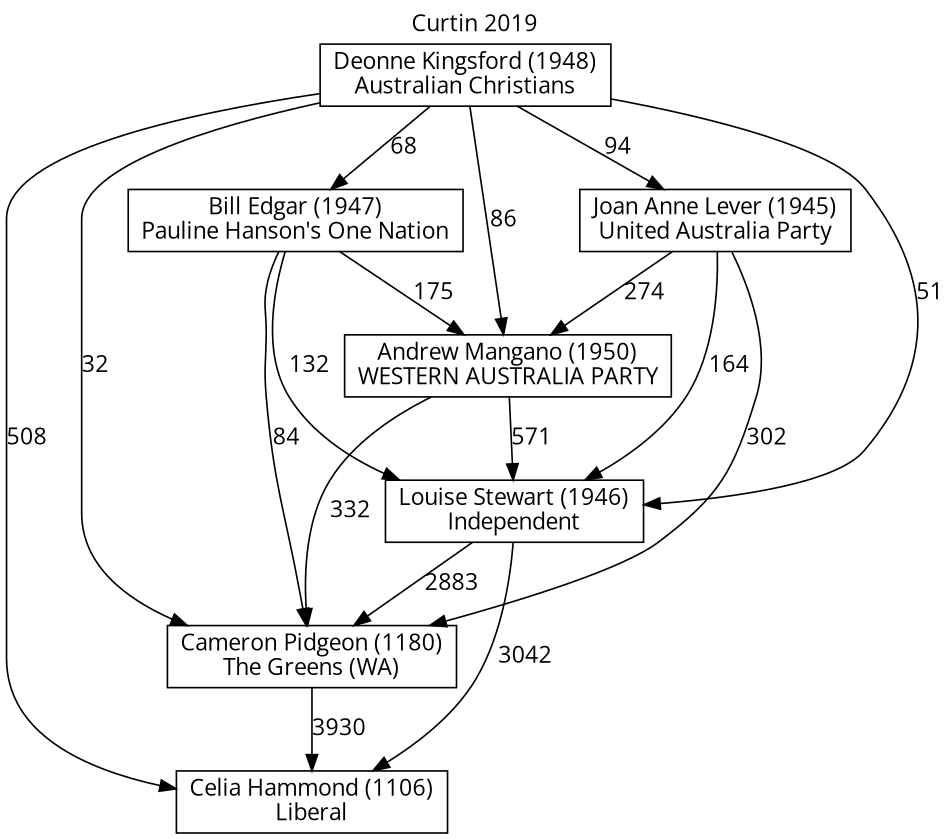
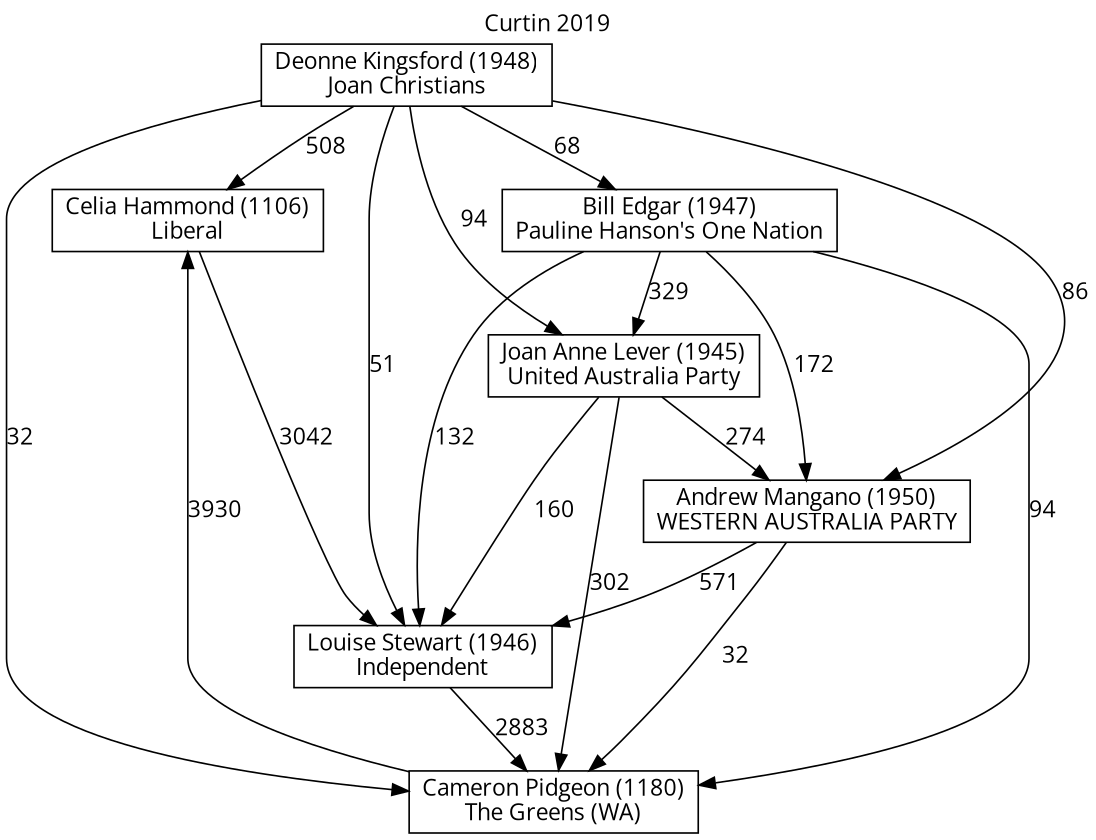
(466, 75) -> (407, 75)
none -> (649, 285)
(434, 293) -> (814, 366)
(729, 366) -> (555, 511)
(287, 439) -> (1043, 511)
(350, 511) -> (736, 657)
(481, 670) -> (274, 438)
